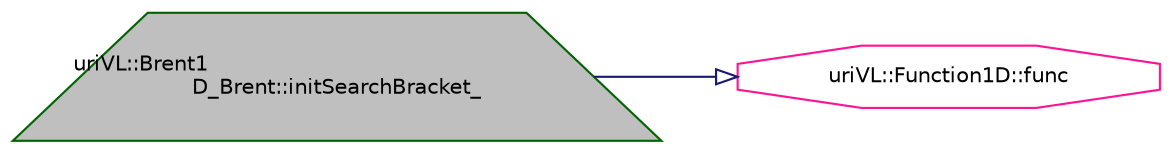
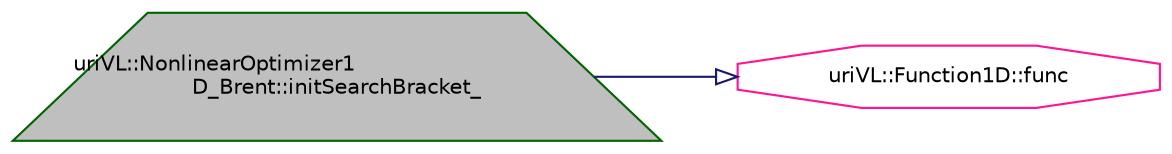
(337, 77) -> (337, 77)
